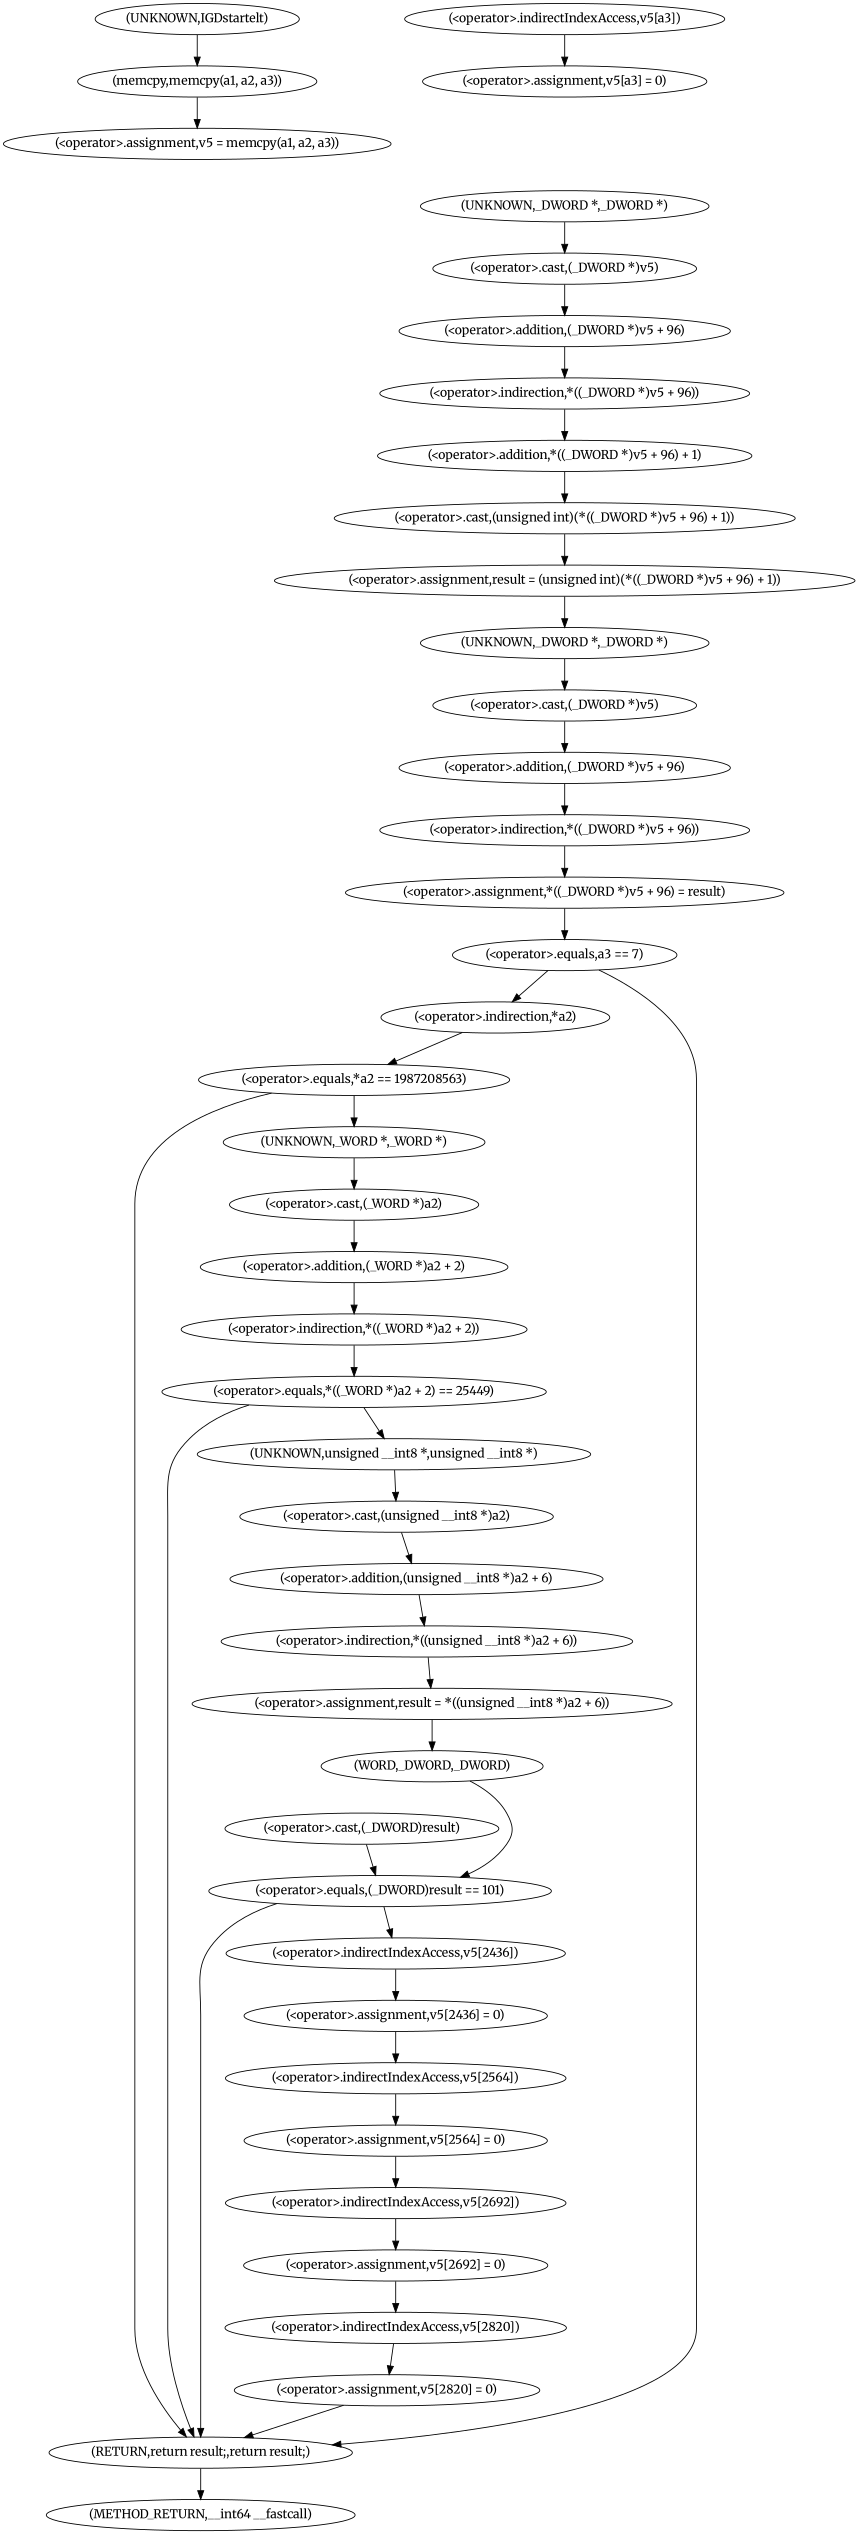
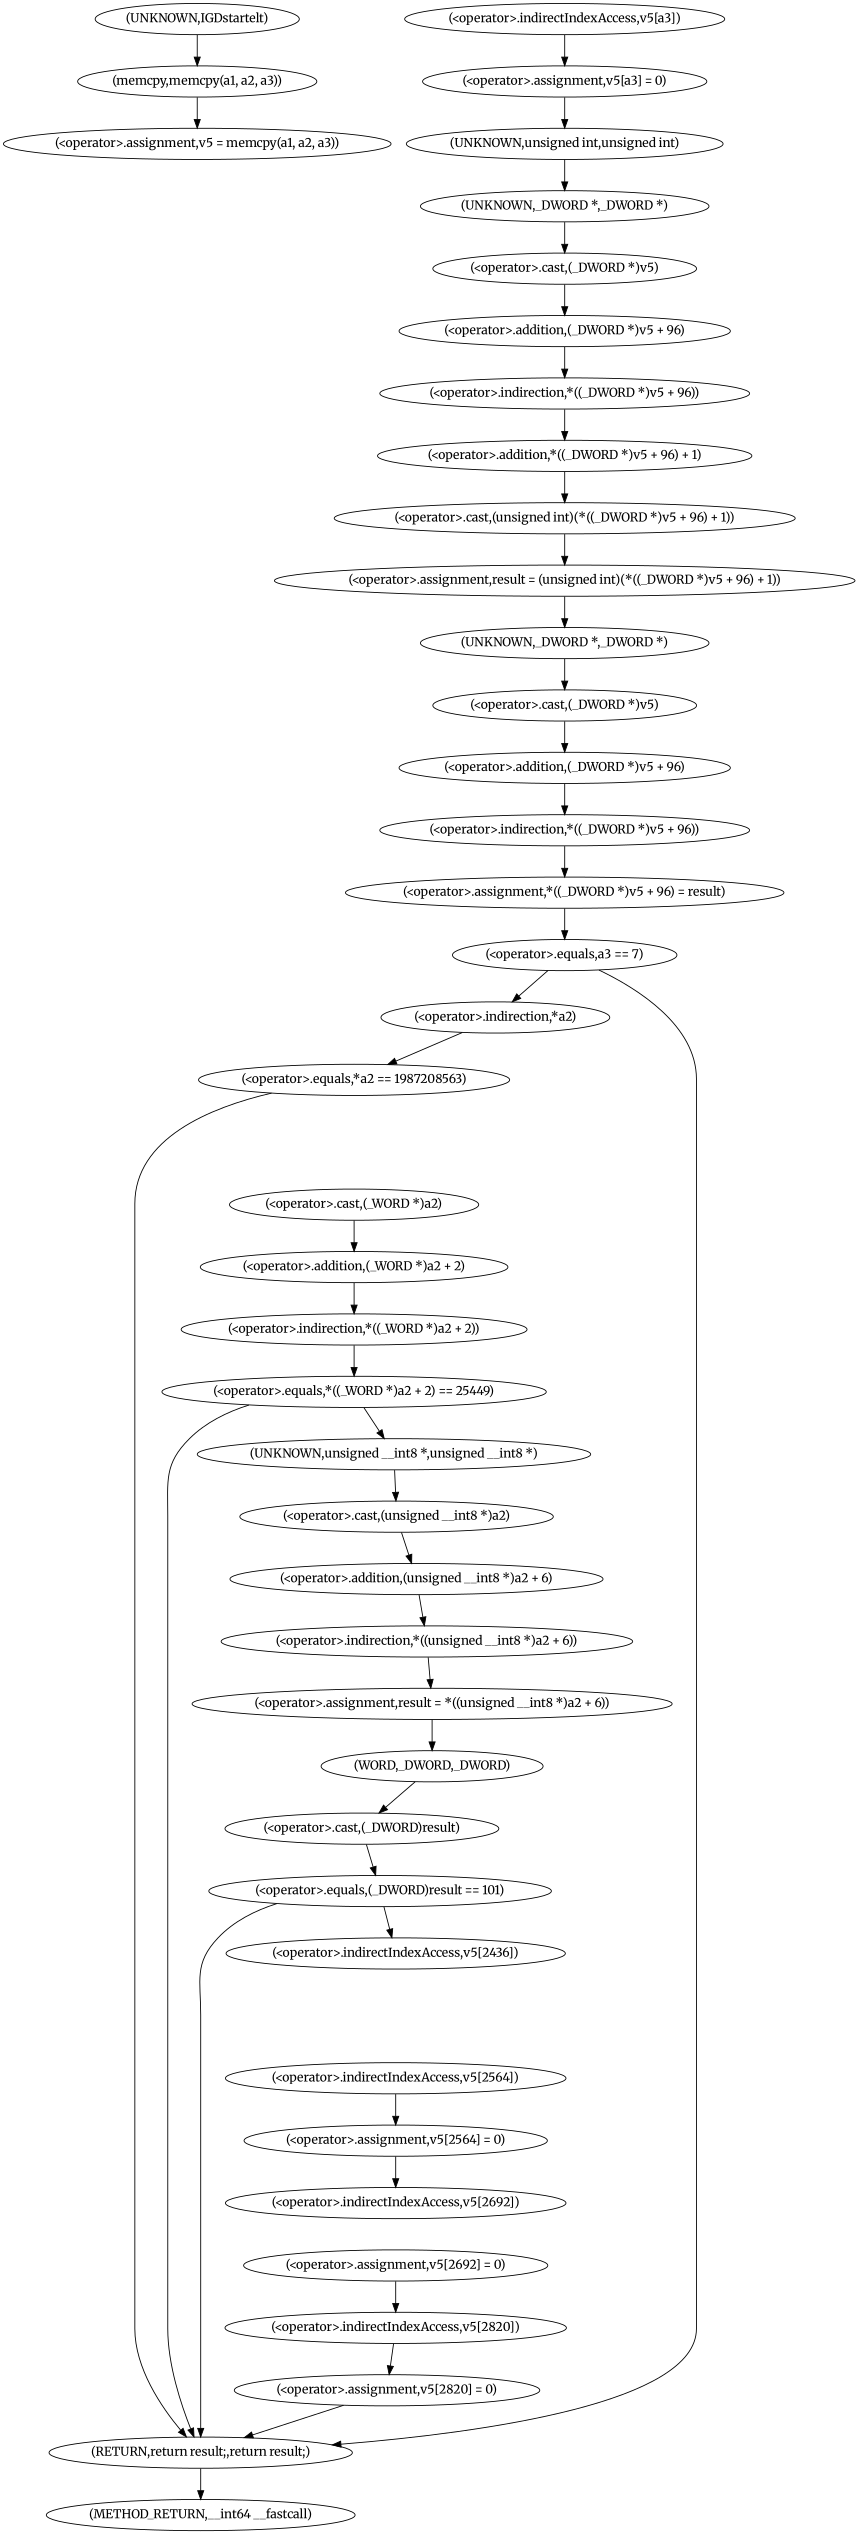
none -> (565, 144)
(354, 1142) -> none
(512, 1828) -> (400, 1795)
(396, 2016) -> none
(396, 2230) -> none
